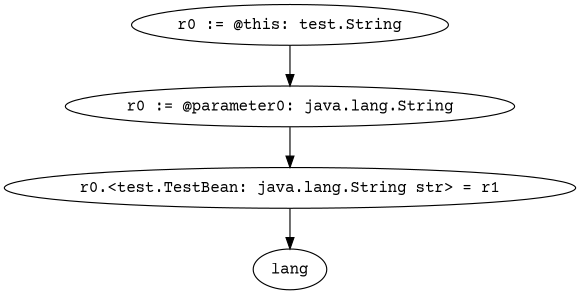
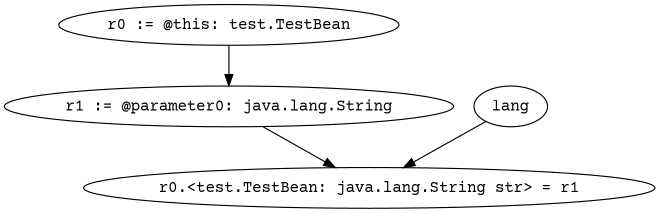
(290, 25) -> (229, 25)
(290, 106) -> (229, 106)
(290, 223) -> (450, 142)
